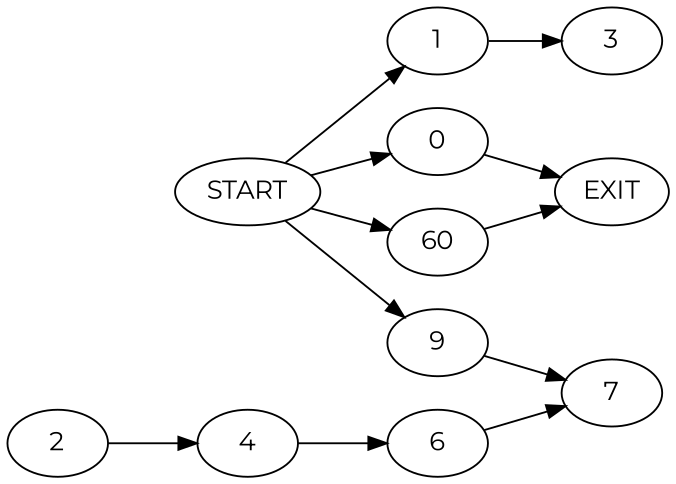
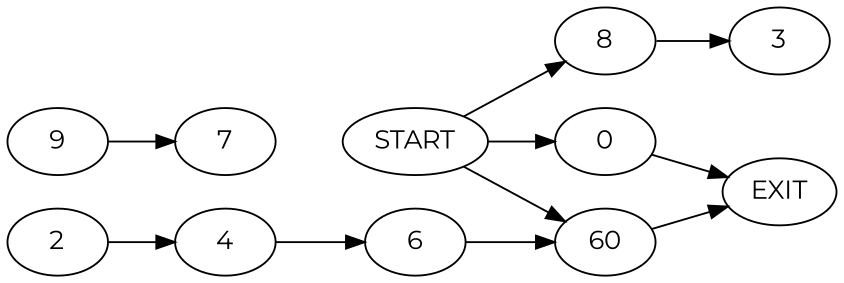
(438, 41) -> (605, 41)
(337, 263) -> none
(516, 421) -> (501, 242)
